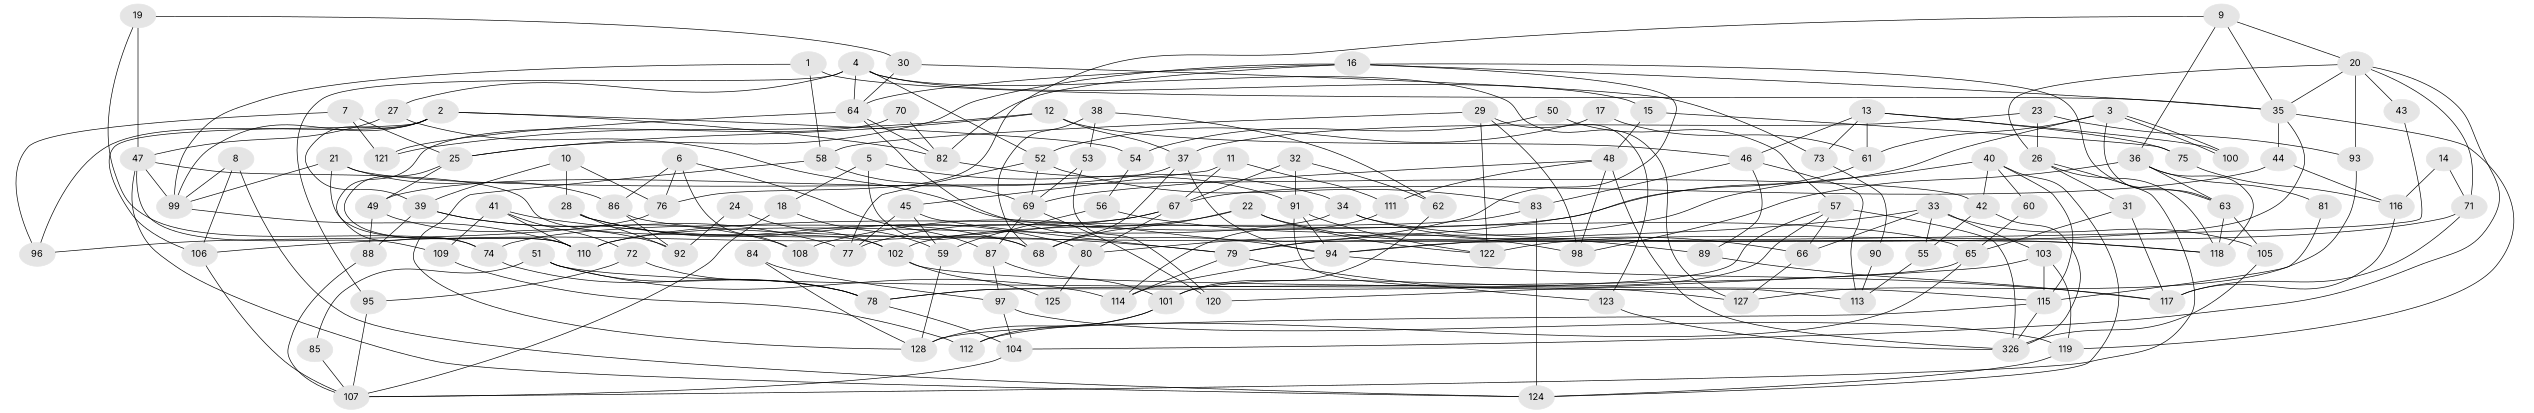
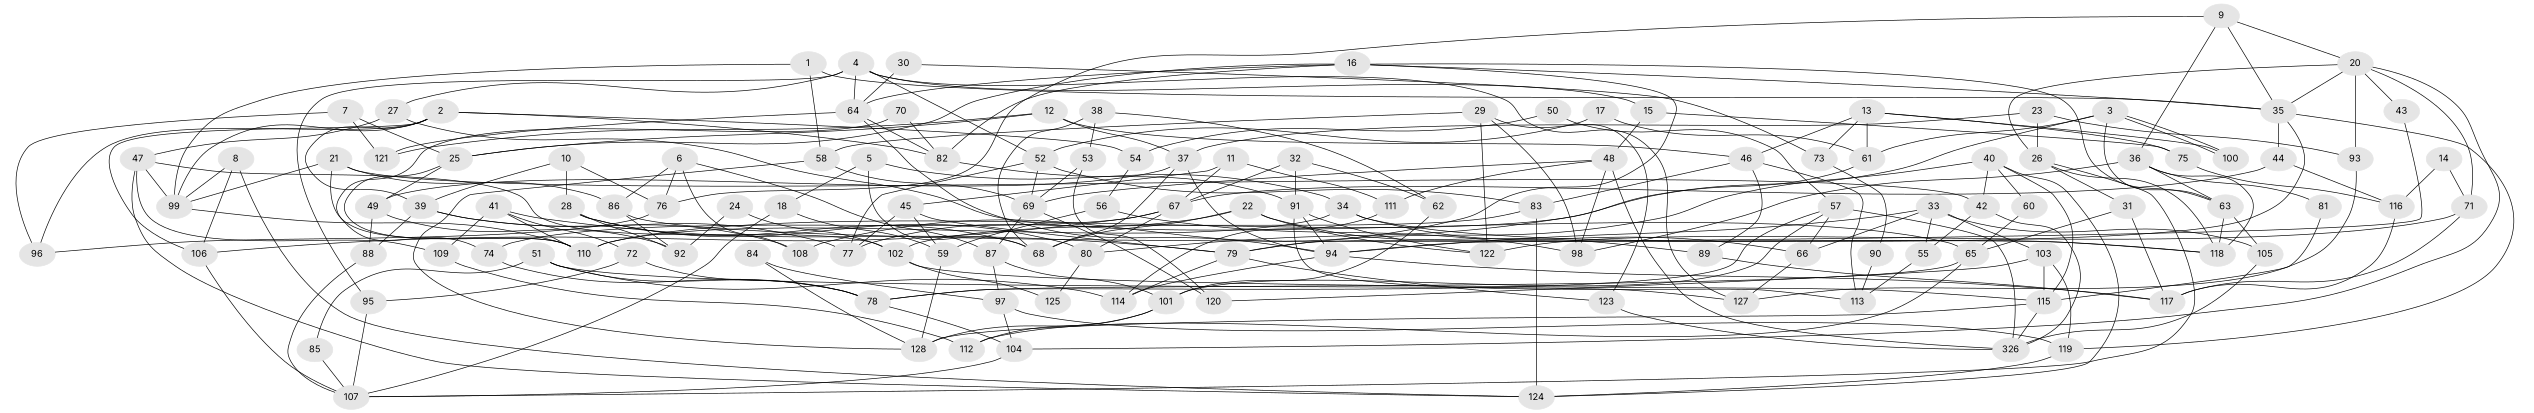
(138, 16) -> none
